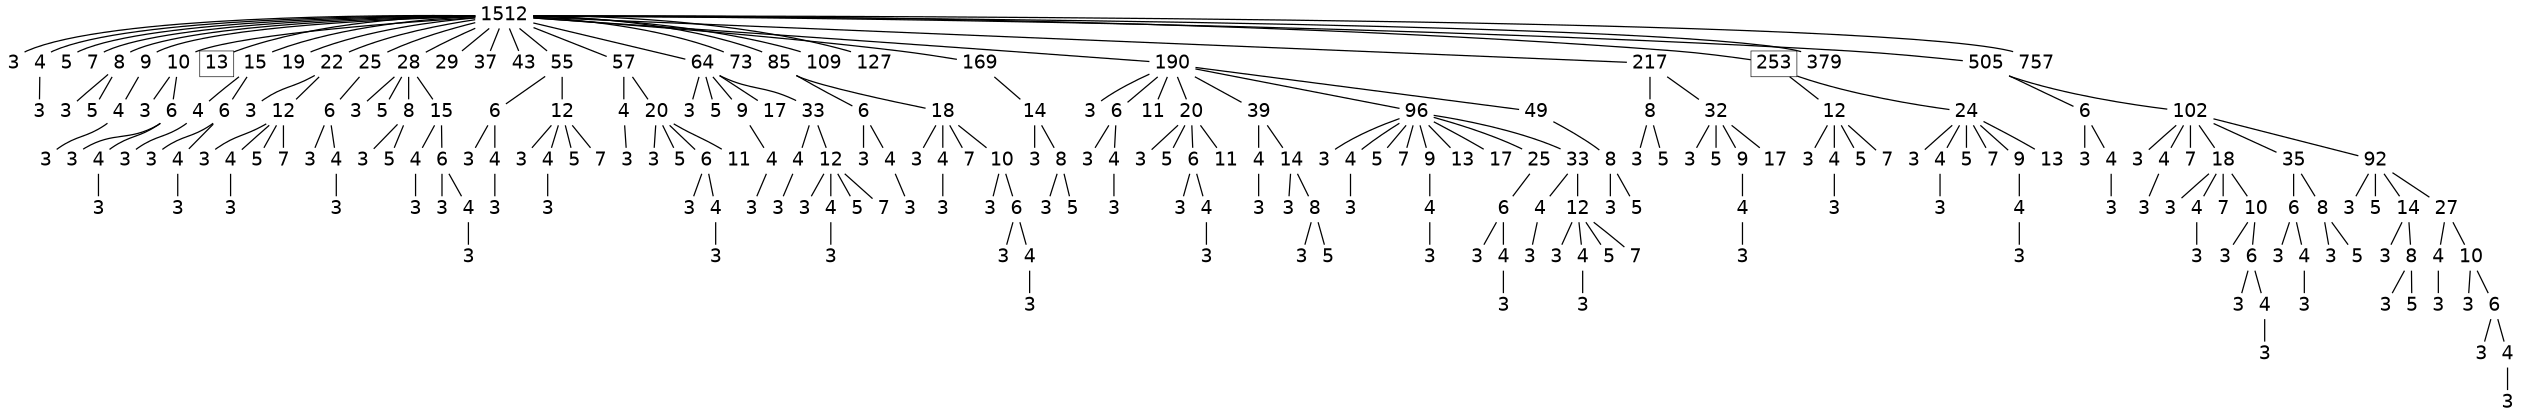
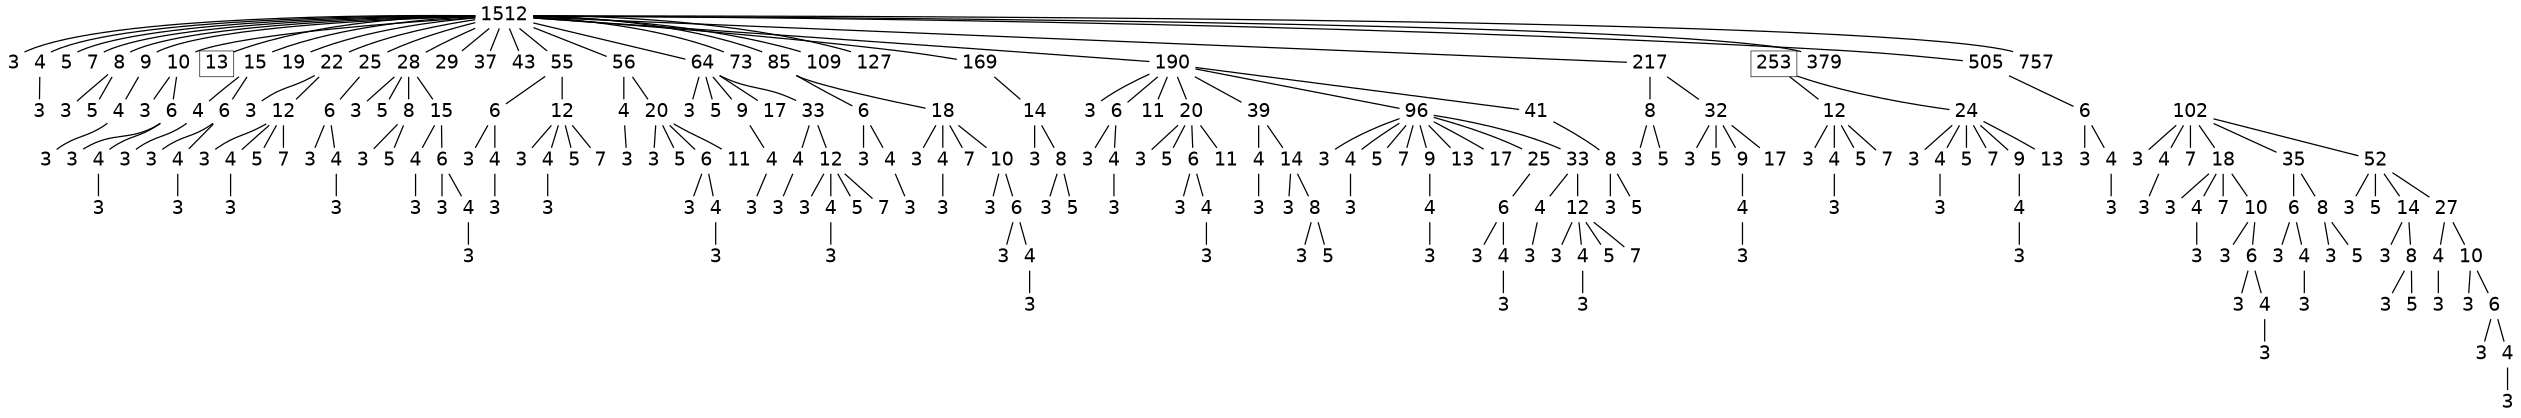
(1447, 37) -> none
(624, 64) -> (624, 64)
(2087, 96) -> none
(1536, 112) -> (1536, 112)
(2375, 161) -> (2375, 161)
